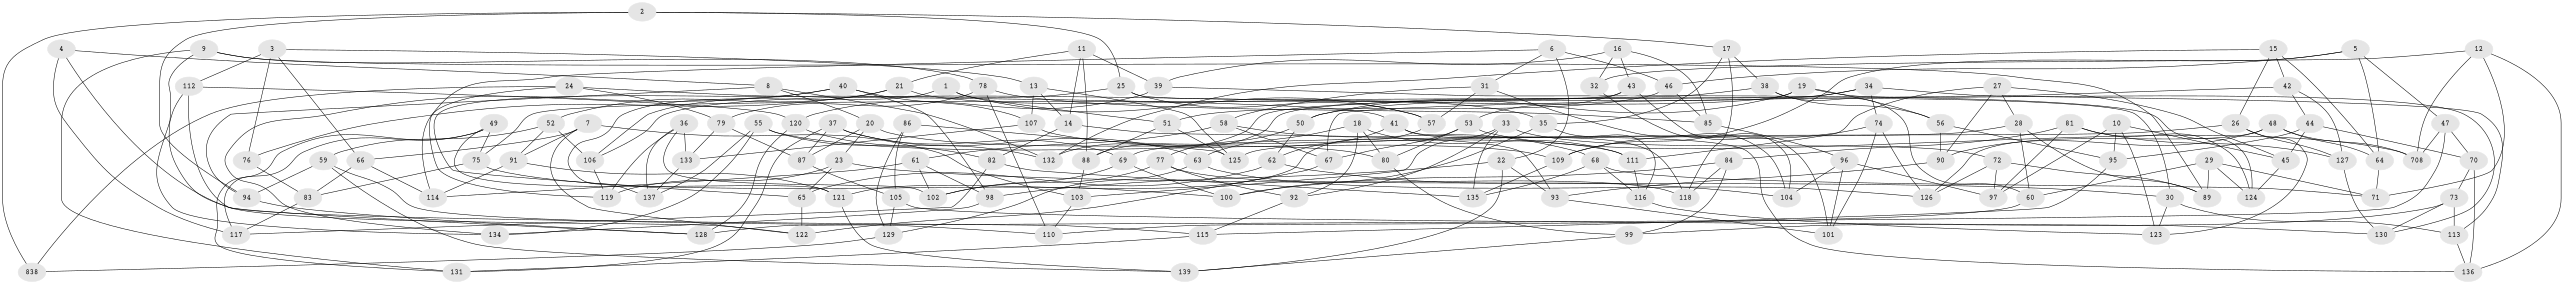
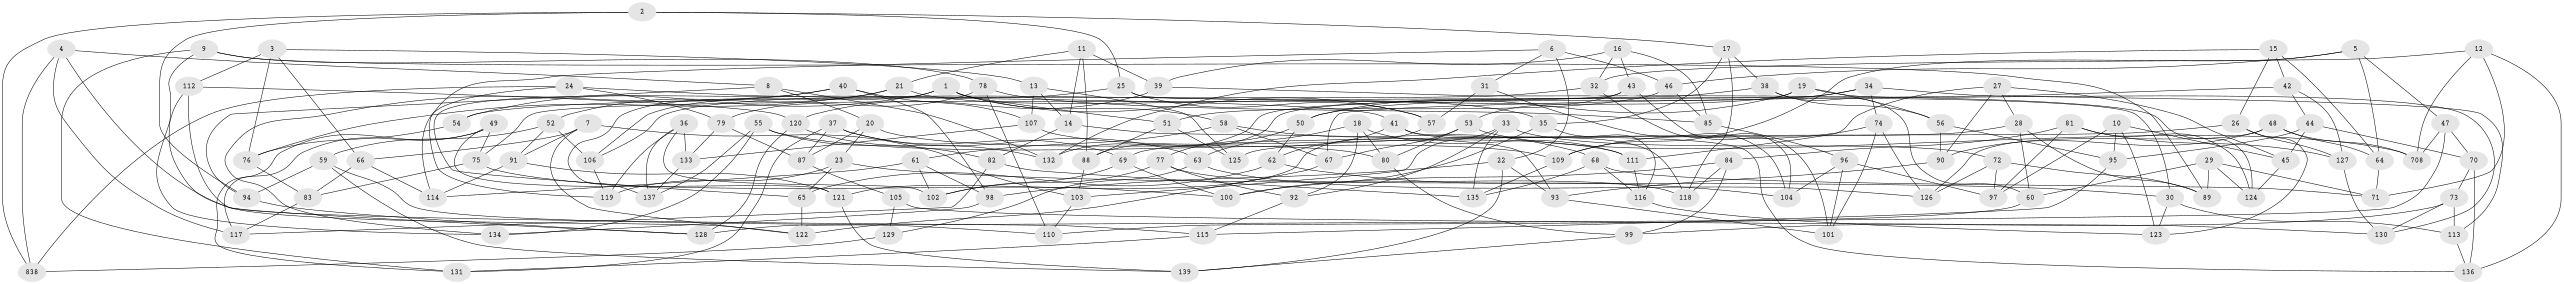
(1346, 96) -> (1096, 108)
none -> (457, 123)
(907, 123) -> none
none -> (22, 156)
